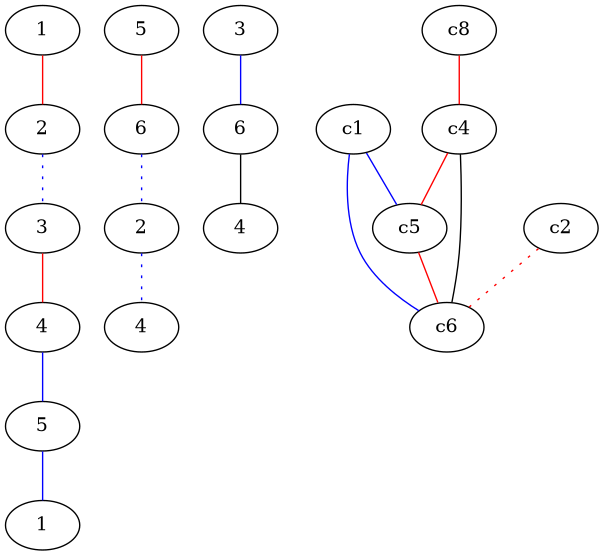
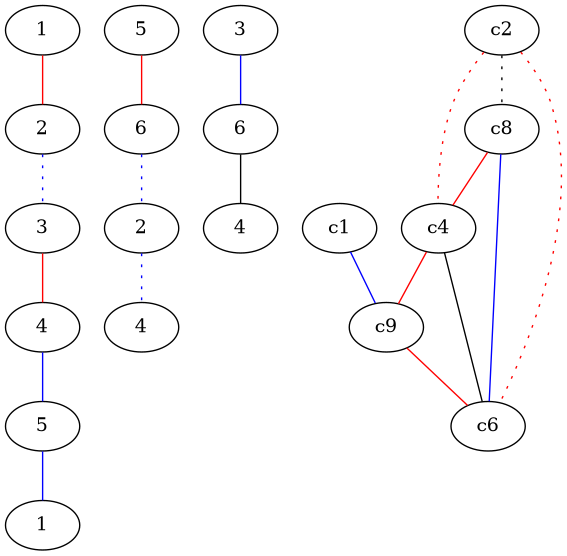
none -> (502, 80)
none -> (447, 123)
(410, 228) -> (386, 327)
(357, 245) -> (495, 278)
